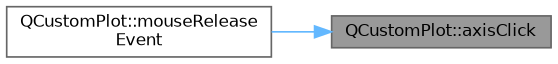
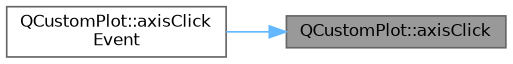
(139, 32) -> (116, 32)
